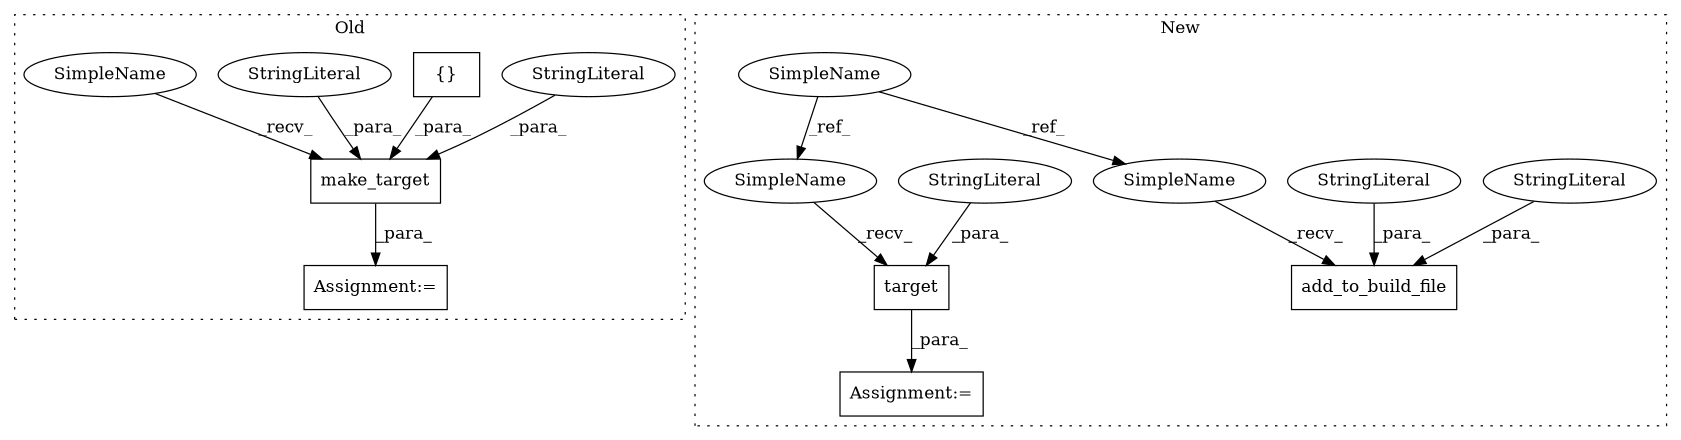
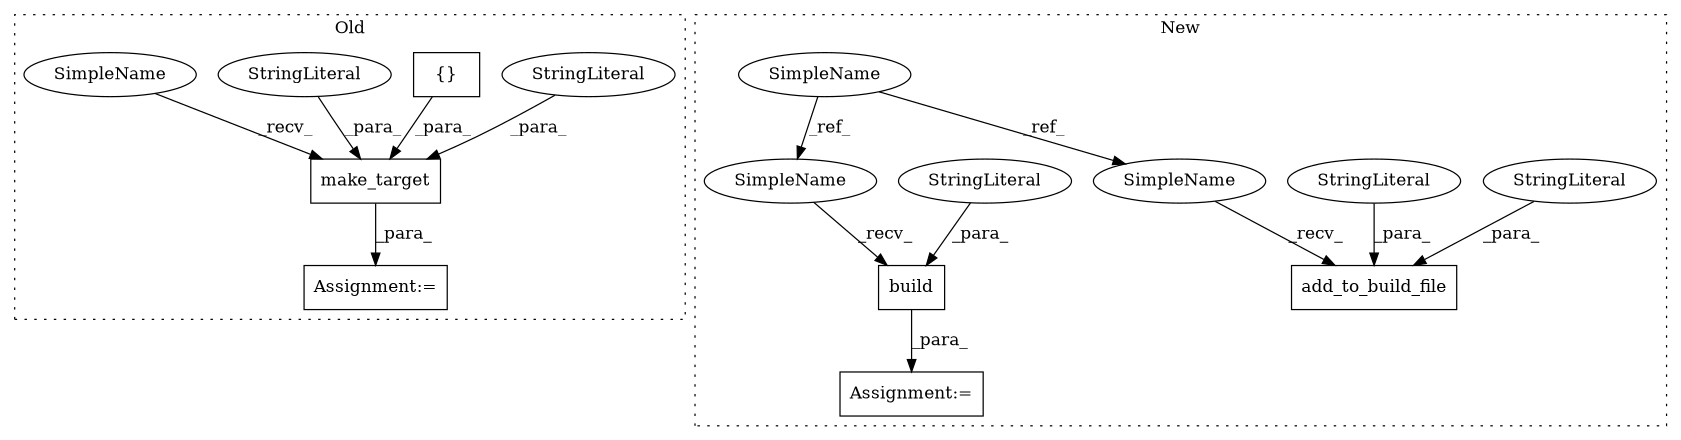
(912, 288) -> (912, 288)
